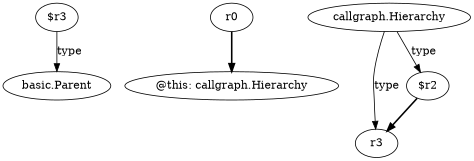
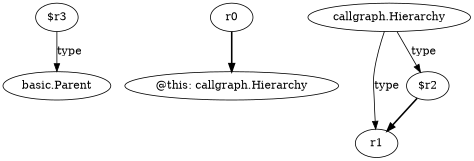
(377, 143) -> (377, 143)
